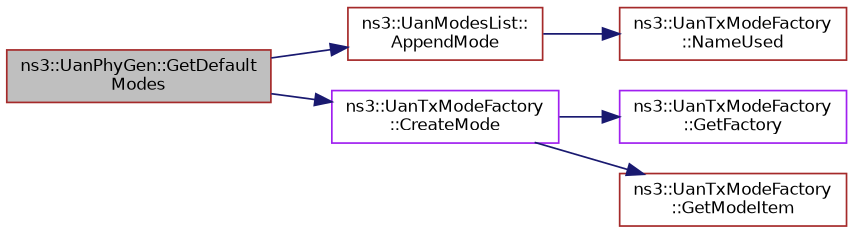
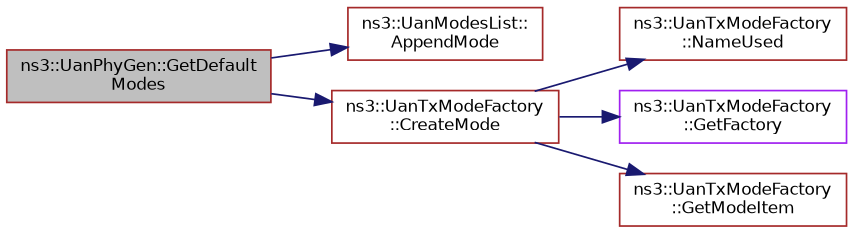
(573, 34) -> (581, 78)
(445, 117) -> (445, 117)
